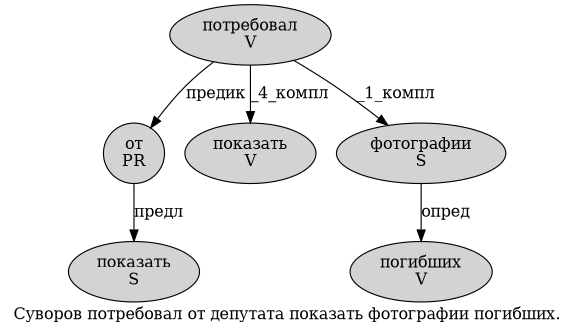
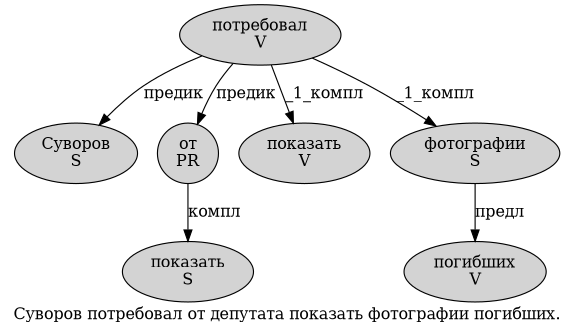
(290, 94) -> (325, 94)
none -> (76, 153)
(159, 213) -> (215, 213)
(445, 213) -> (500, 213)
